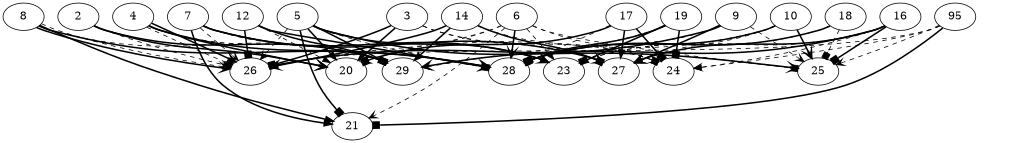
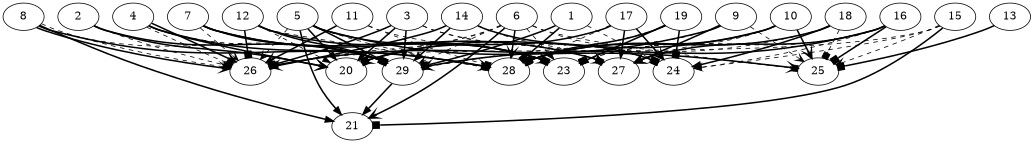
none -> (352, 17)
none -> (572, 17)
(955, 17) -> (955, 17)
none -> (1010, 17)
(325, 40) -> (370, 48)
none -> (405, 40)
(647, 41) -> (647, 41)
none -> (463, 43)
(537, 43) -> (537, 43)
(291, 44) -> (291, 44)
none -> (399, 44)
(427, 44) -> (427, 44)
(564, 44) -> (564, 44)
(709, 44) -> (709, 44)
(573, 45) -> (573, 45)
none -> (766, 48)
none -> (631, 52)
(313, 72) -> (313, 72)
(443, 76) -> (443, 76)
(227, 88) -> (380, 96)
